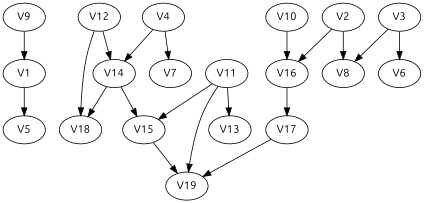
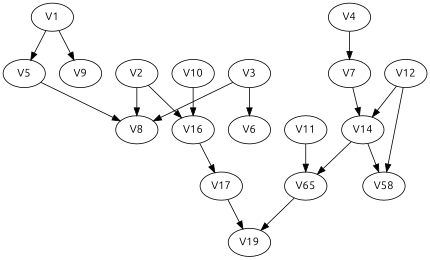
(24, 42) -> (65, 42)
(142, 42) -> (355, 98)
none -> (77, 100)
(199, 123) -> none
(81, 130) -> (384, 186)
(144, 130) -> (306, 186)
(230, 130) -> none
